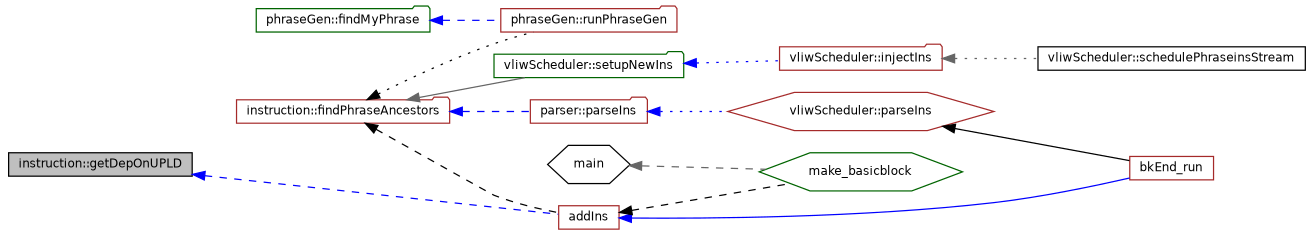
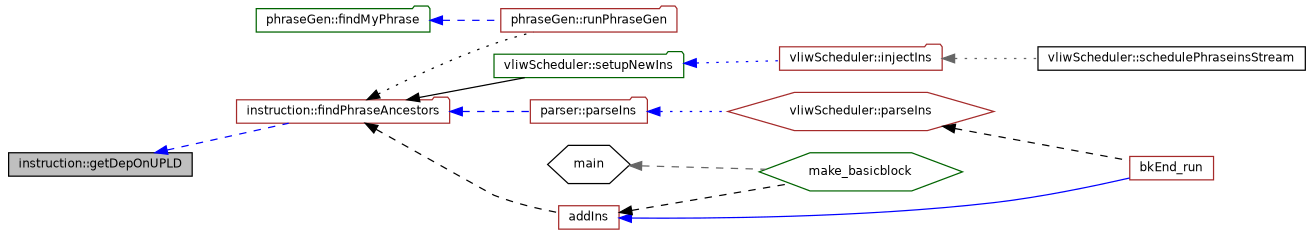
(472, 88) -> (472, 88)
(1042, 145) -> (1042, 145)
(382, 195) -> (228, 137)
